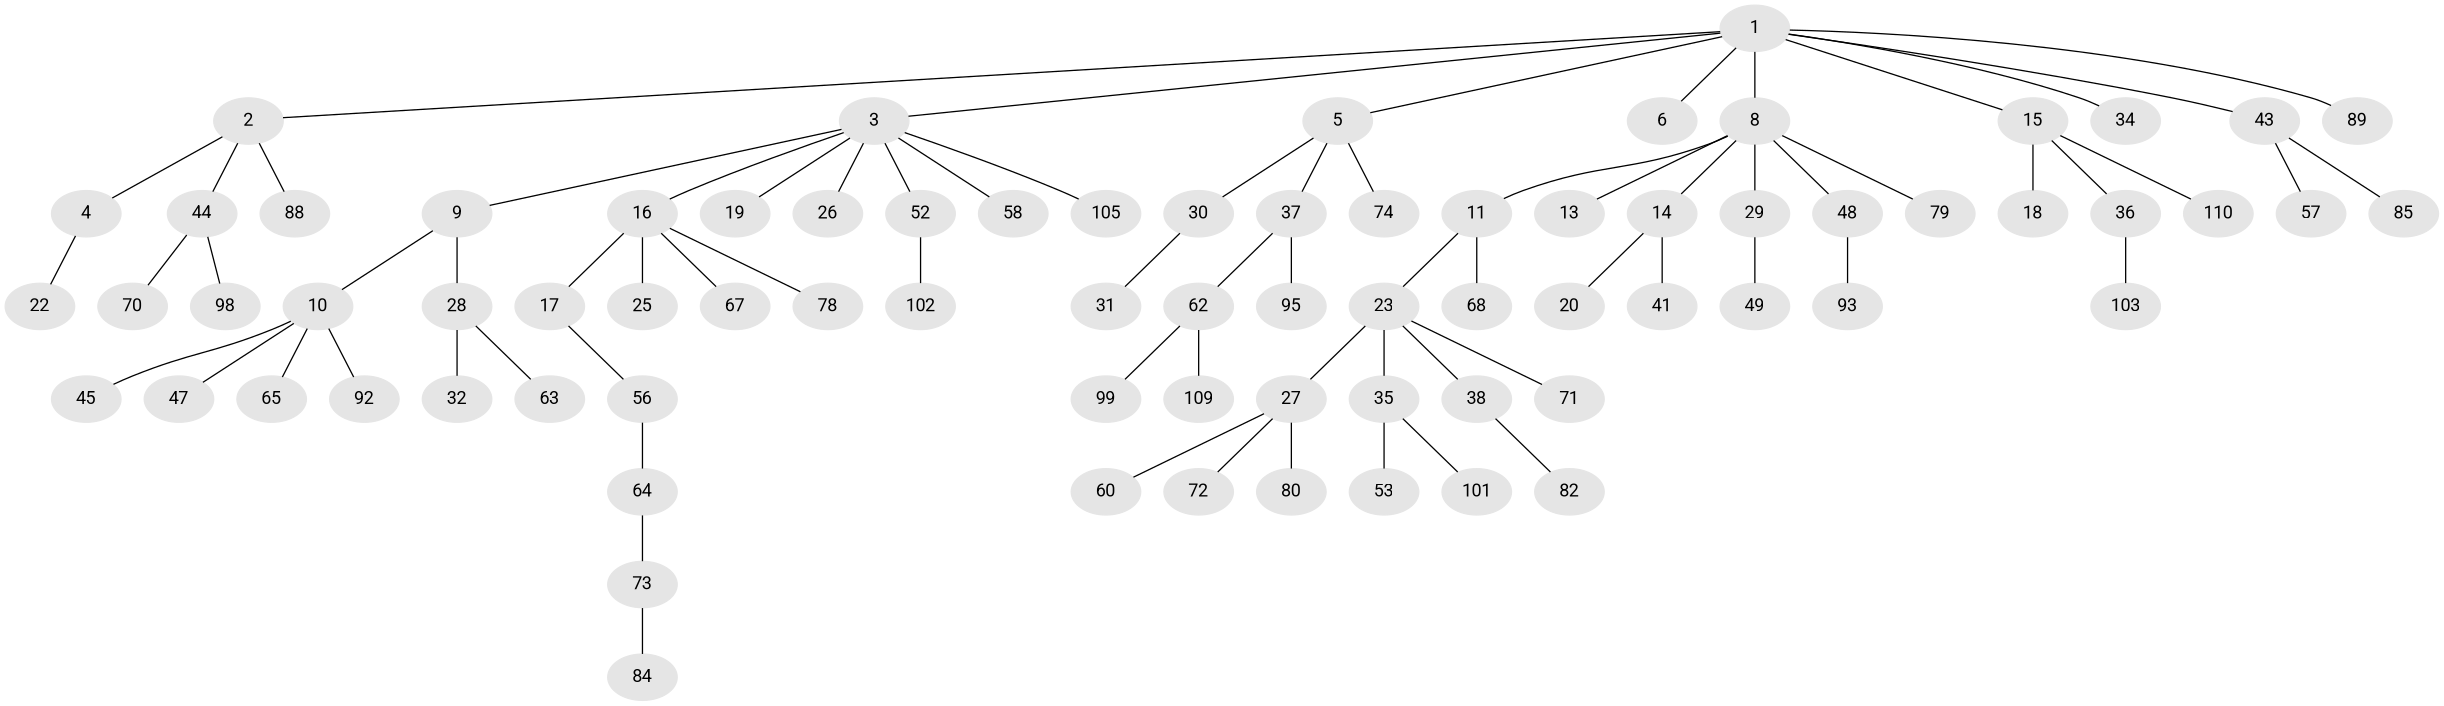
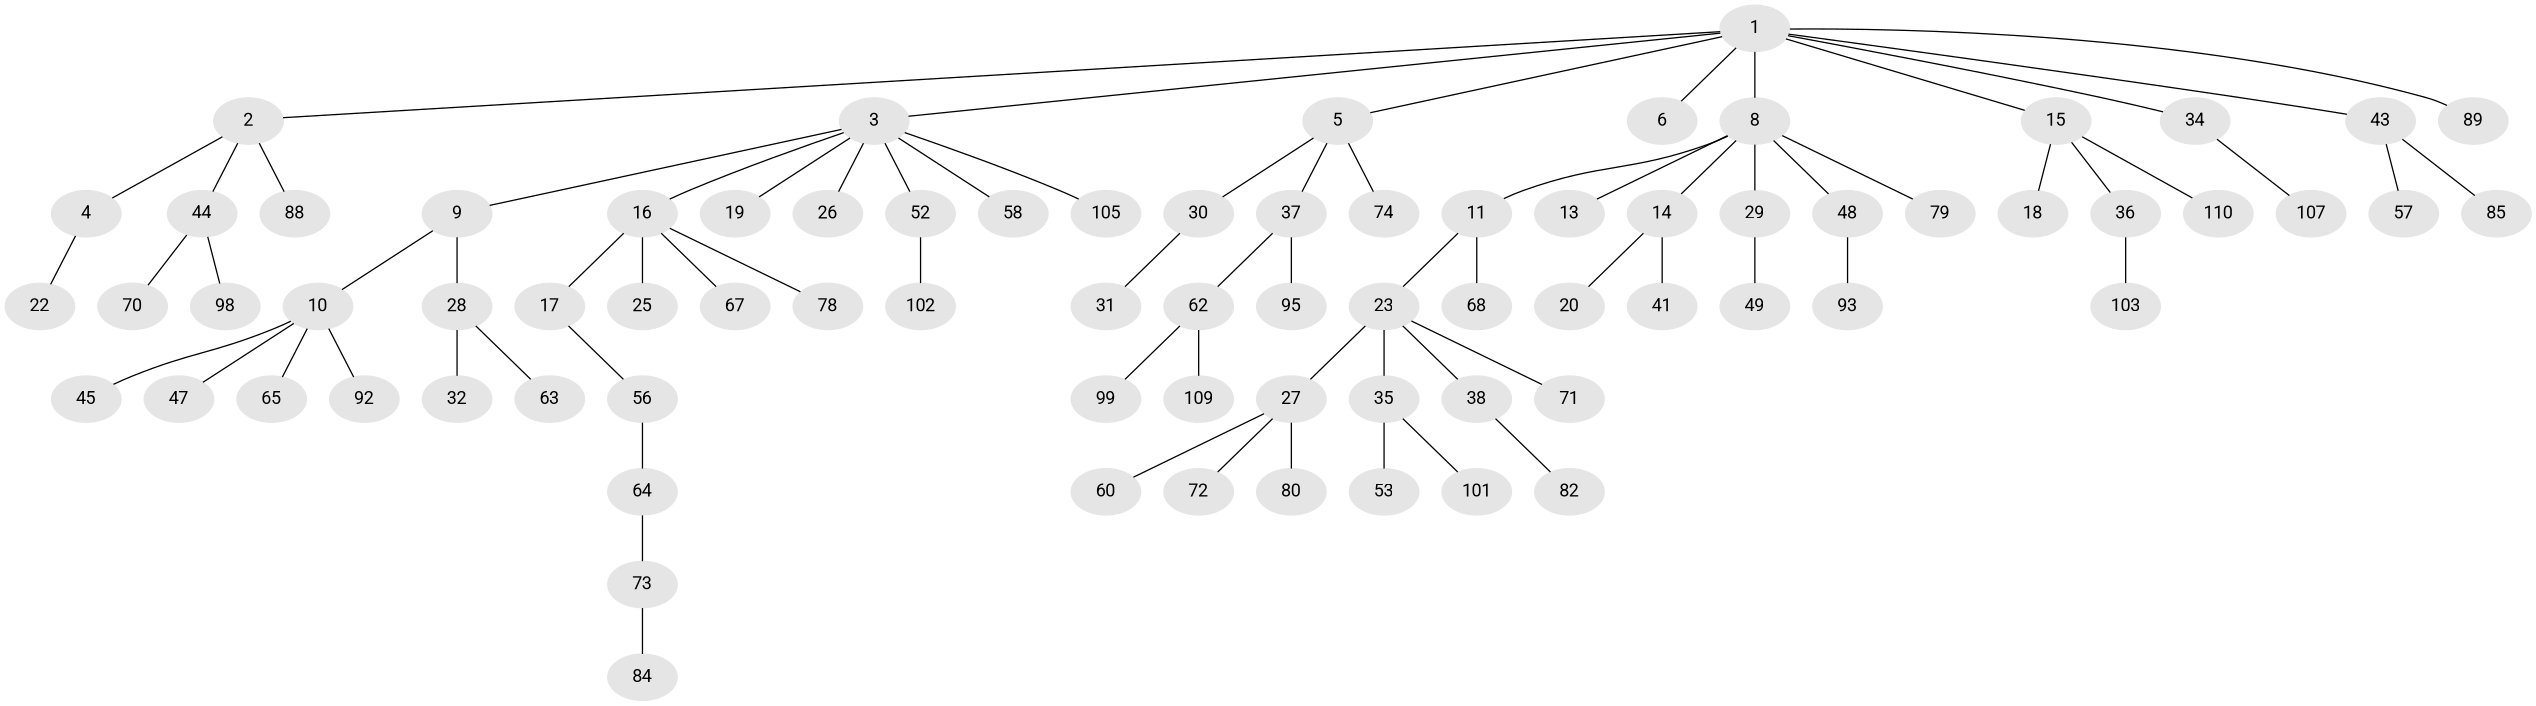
none -> (2311, 214)
